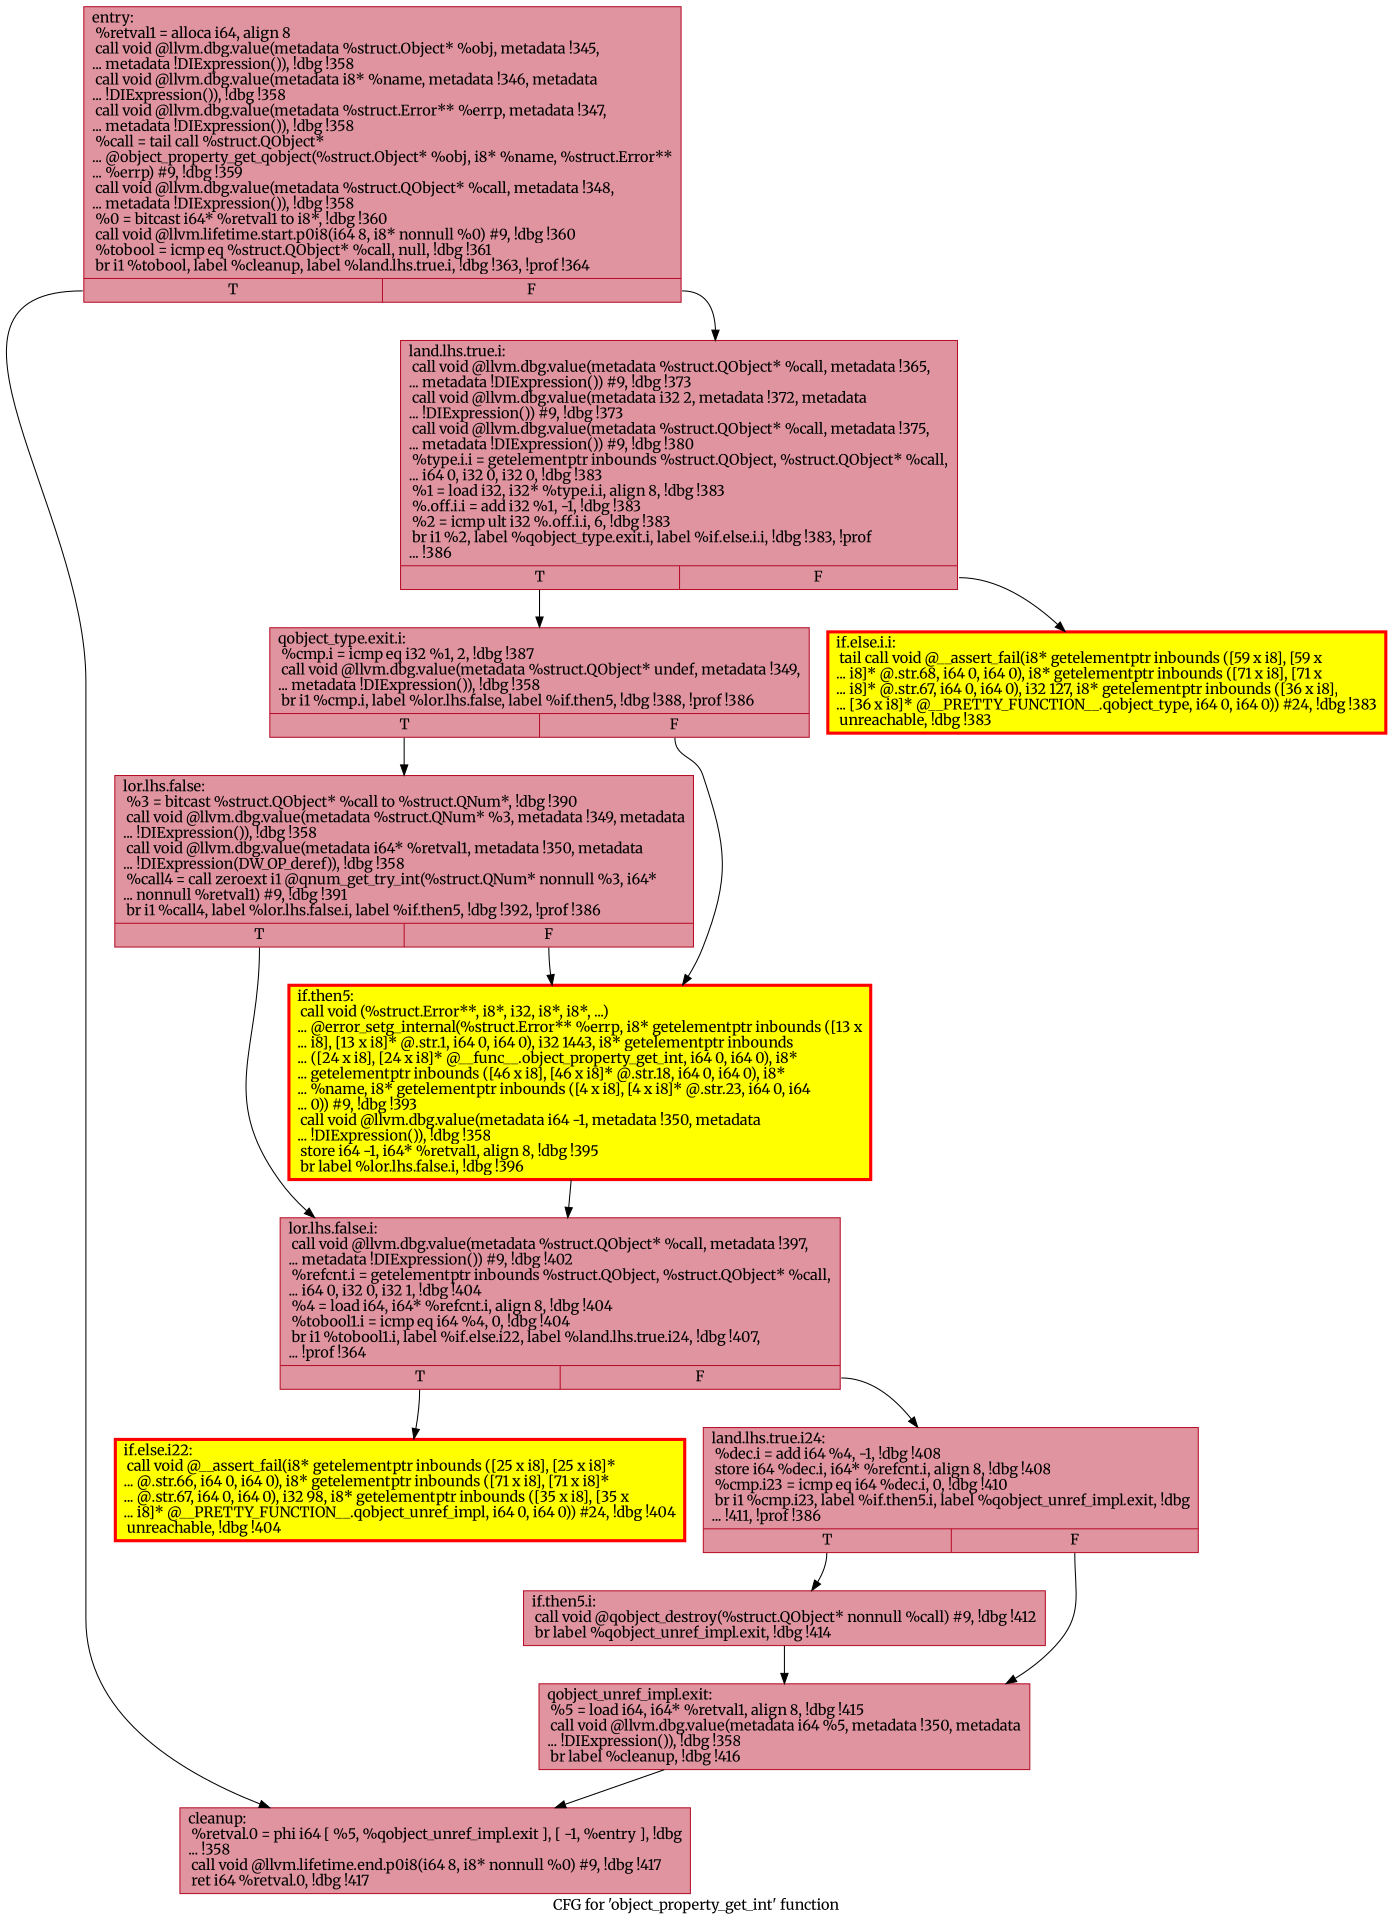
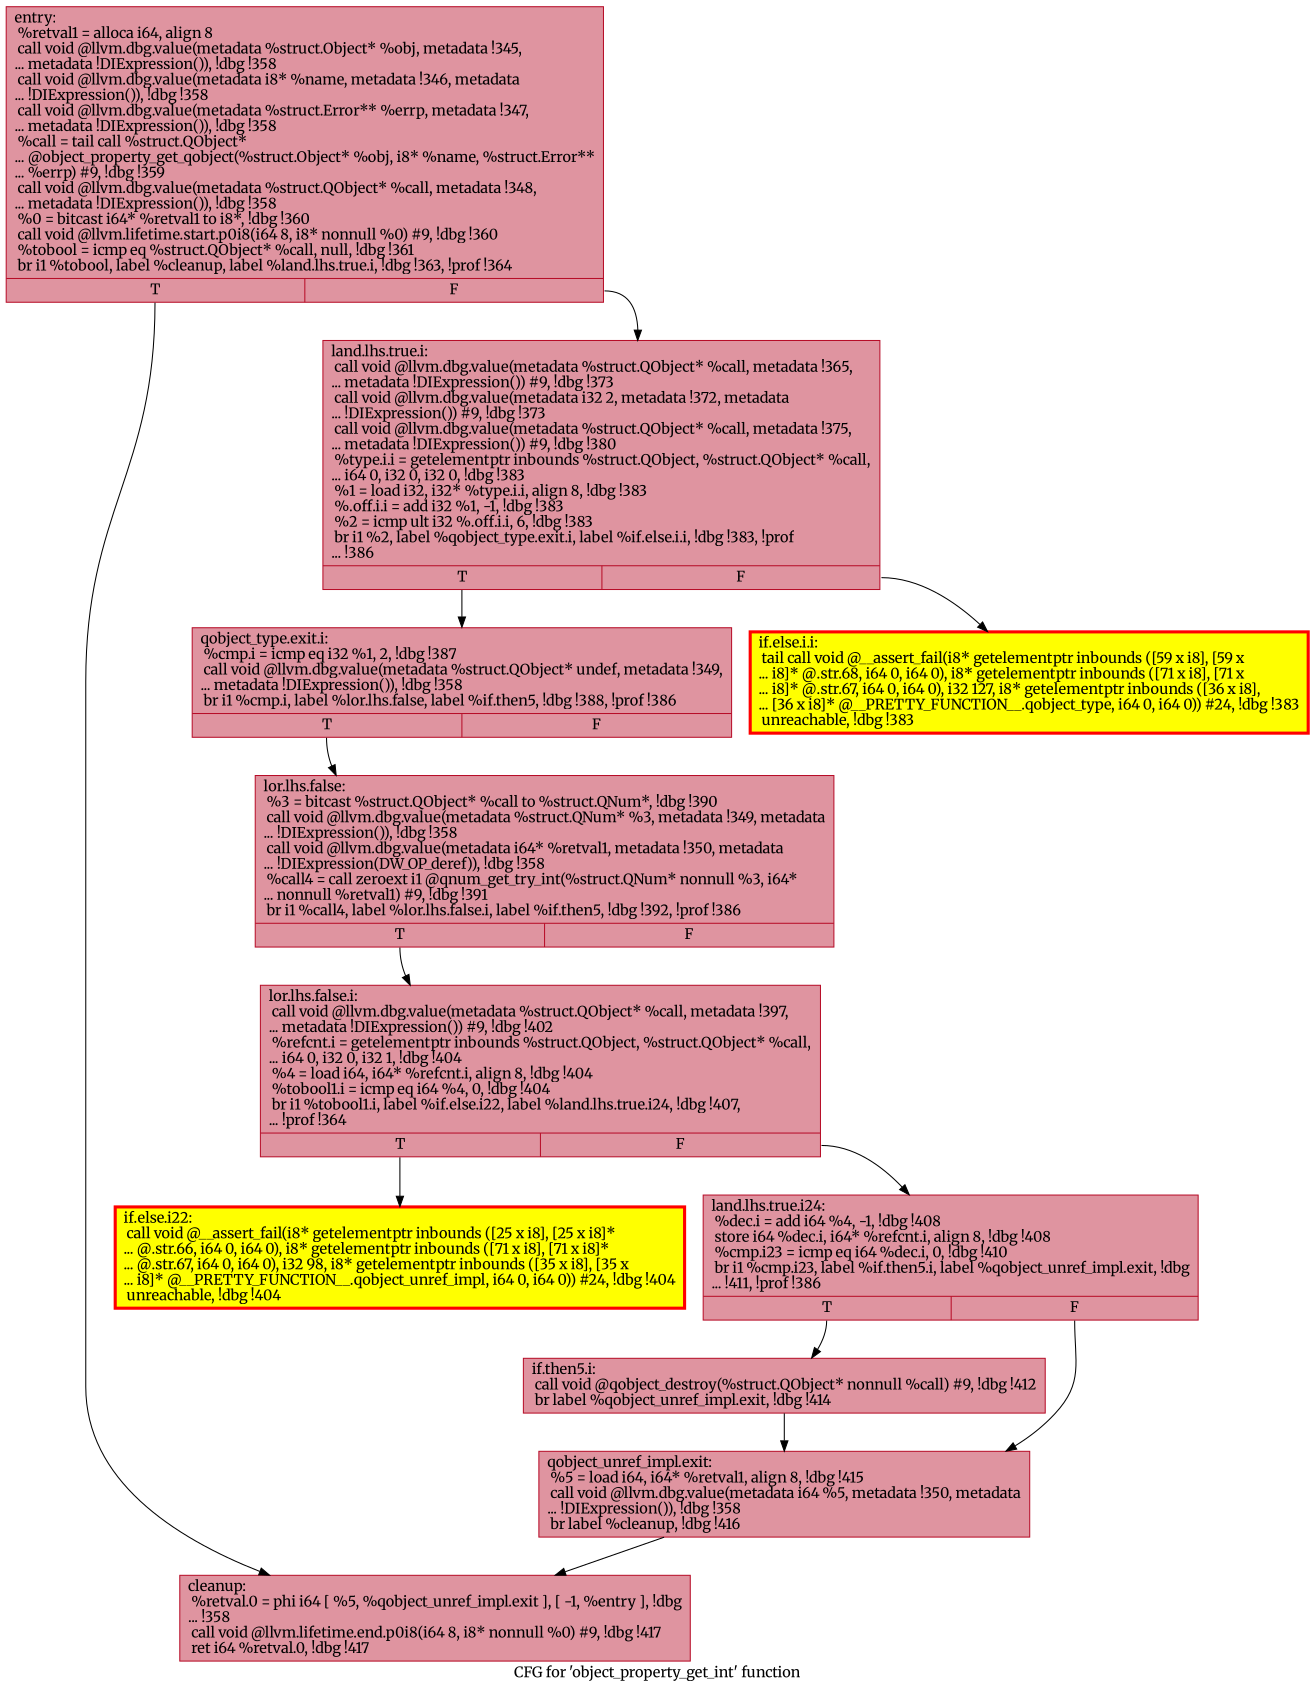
(580, 1082) -> none
